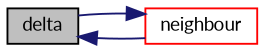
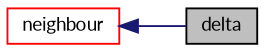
(121, 39) -> none
